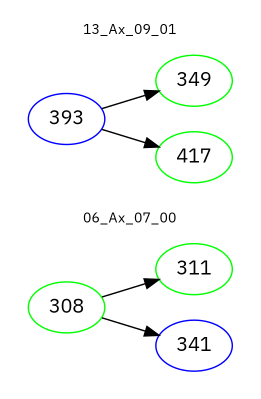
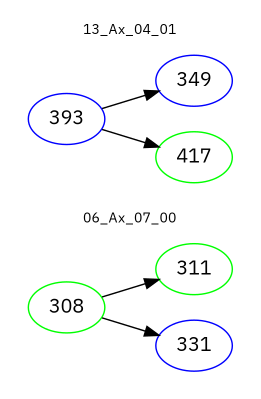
(130, 30) -> (130, 30)
(194, 81) -> (194, 81)
(194, 346) -> (194, 346)
